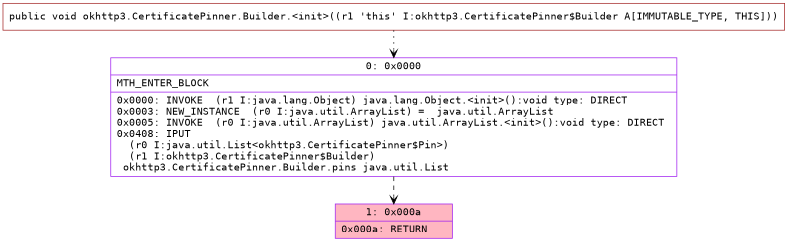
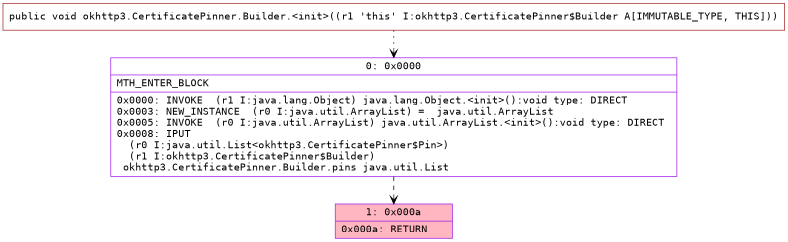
(160, 134) -> (160, 134)
